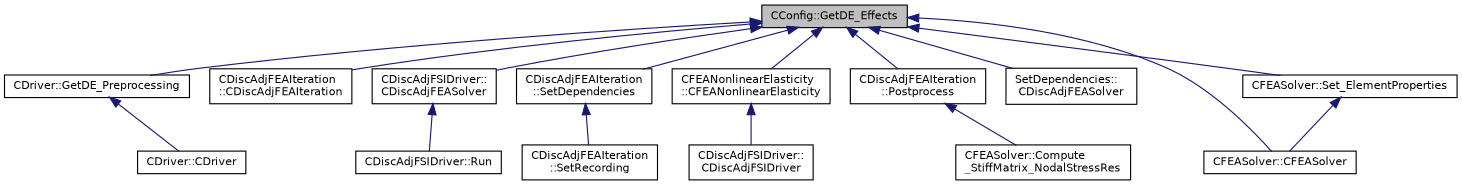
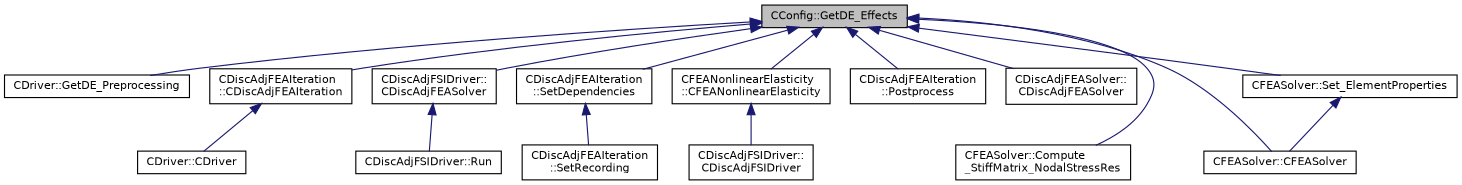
(1071, 86) -> (1071, 86)
(986, 127) -> (1149, 71)
(149, 128) -> (228, 131)
